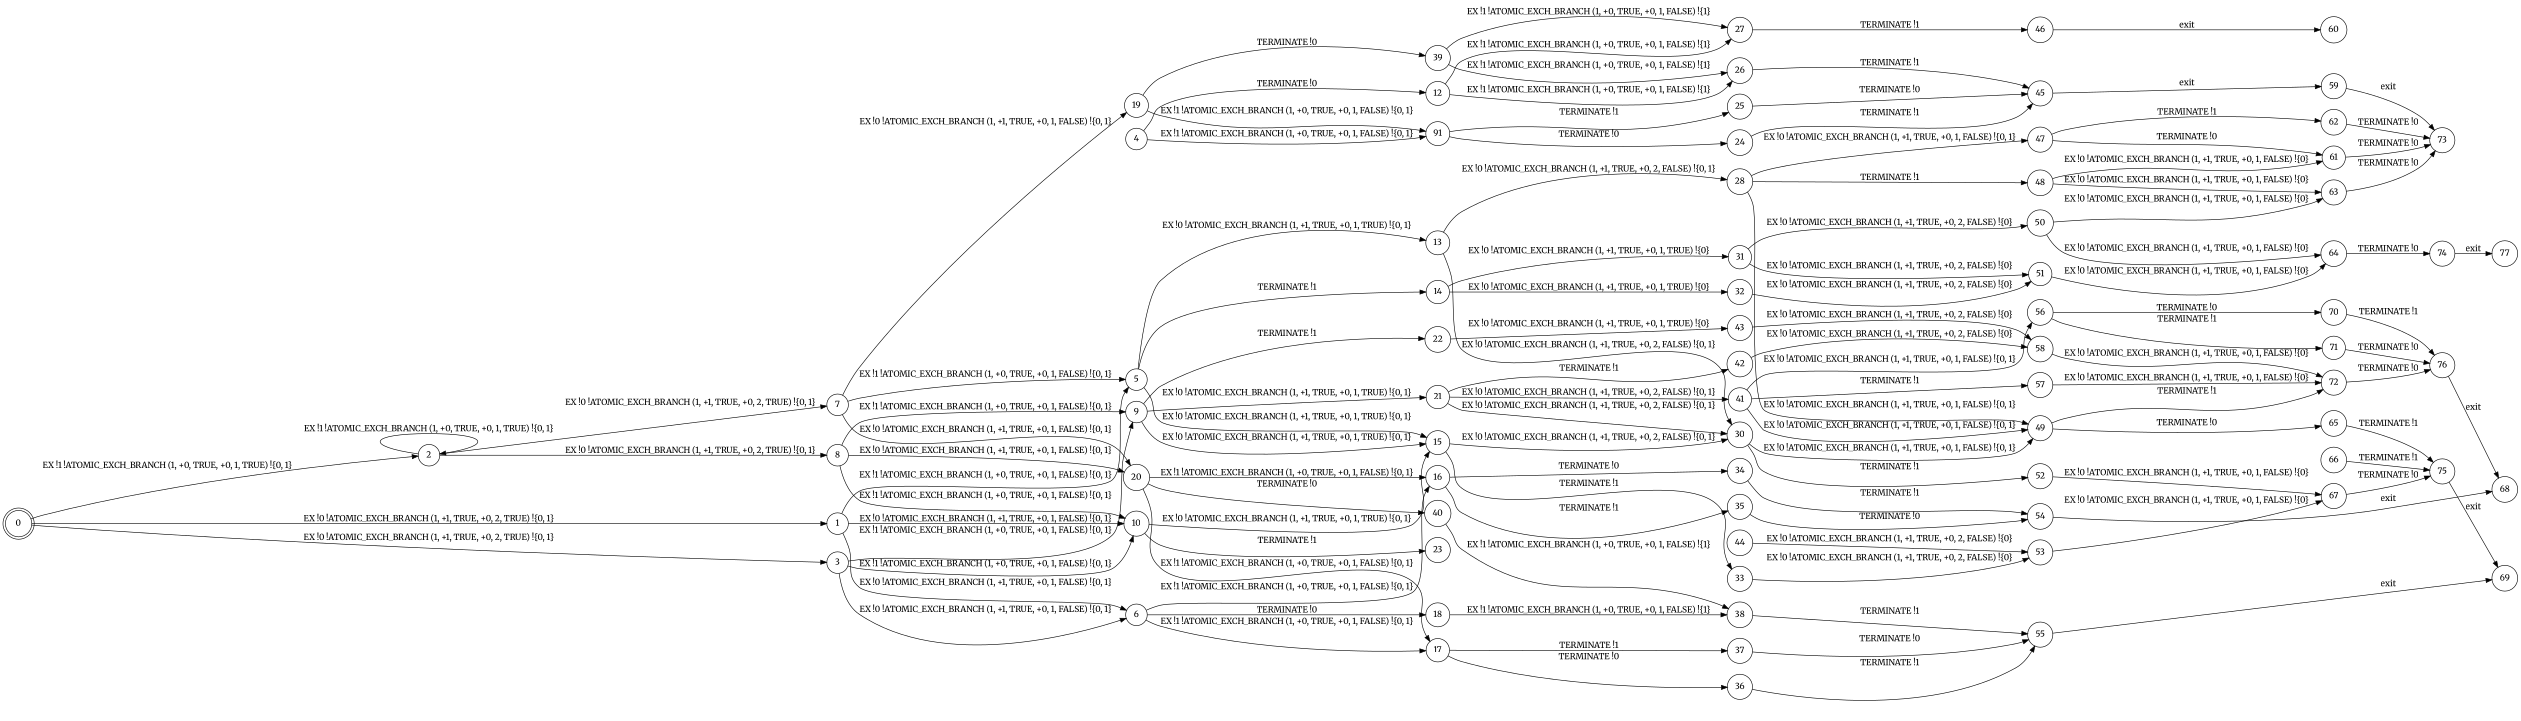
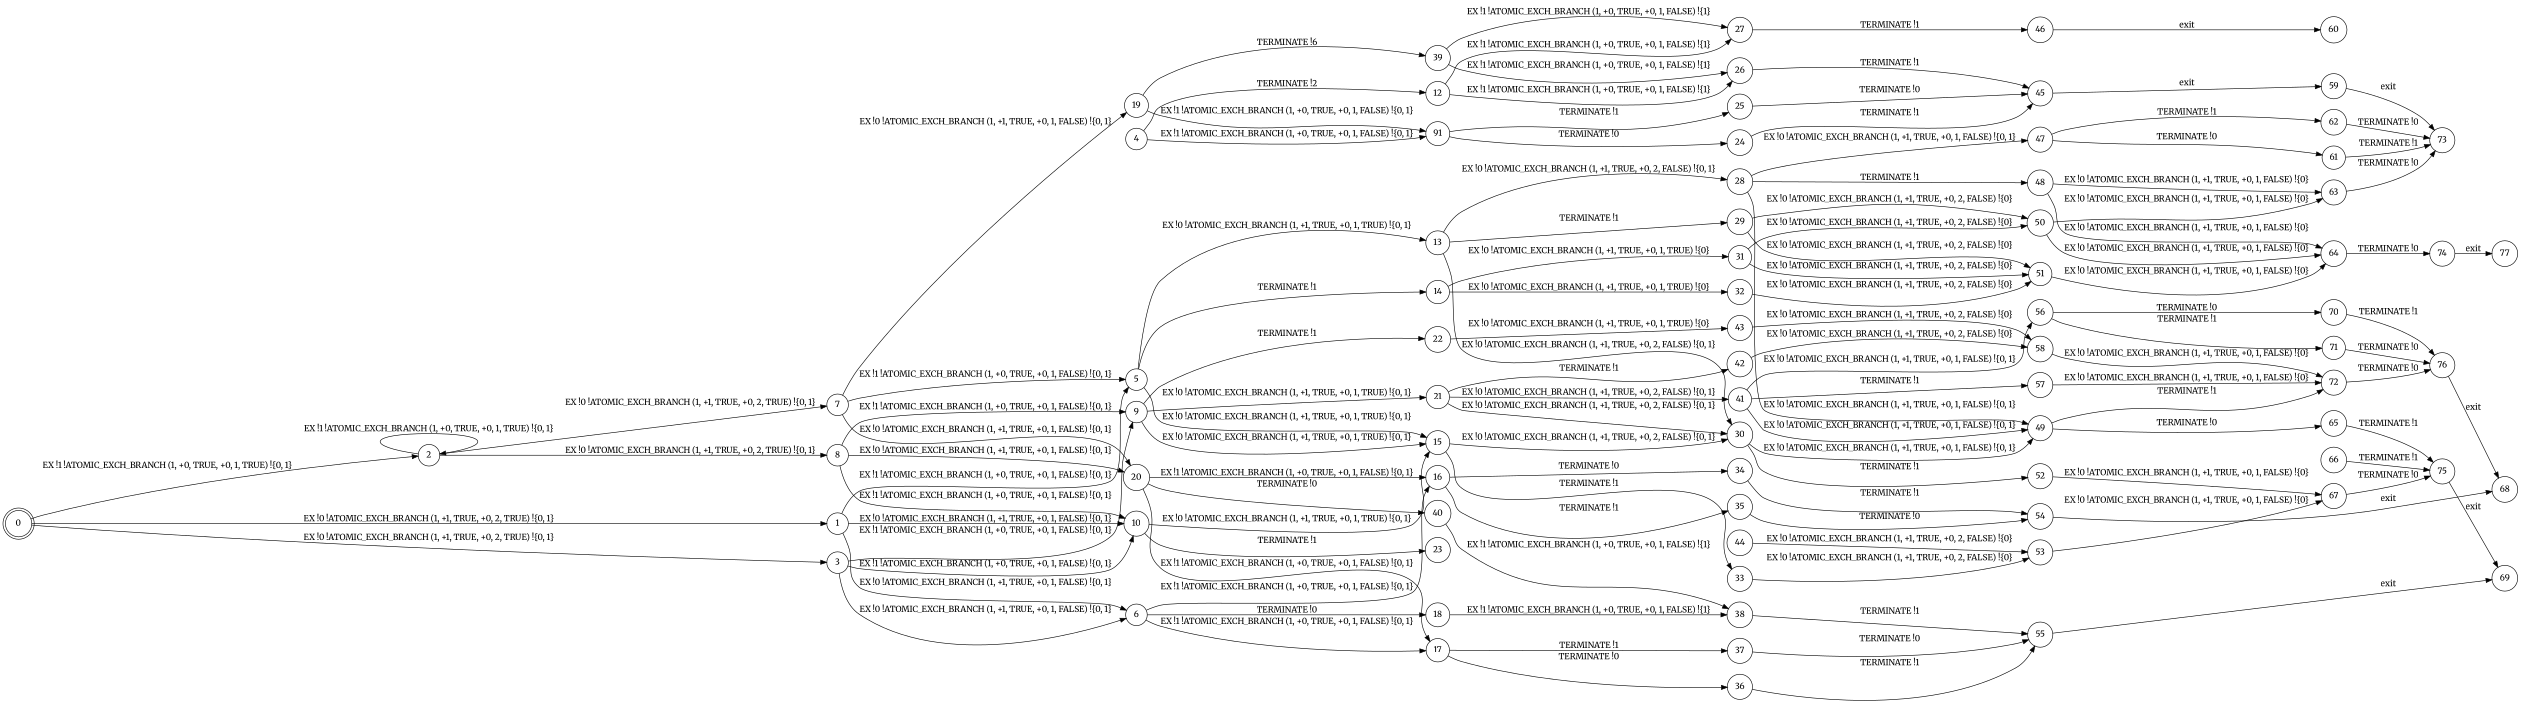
(1287, 43) -> (1287, 43)
(1287, 84) -> (1287, 84)
(2388, 144) -> (2388, 144)
(2184, 169) -> (2168, 242)
none -> (1740, 222)
